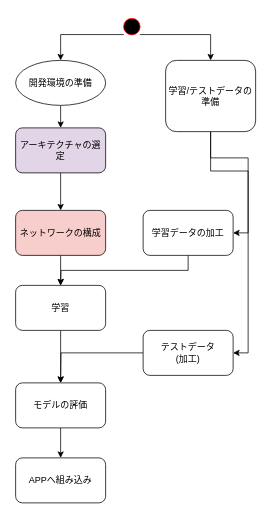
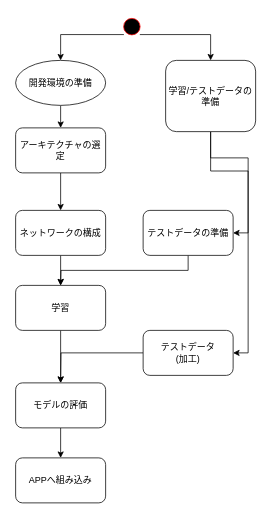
(60, 150) -> (60, 150)
(60, 233) -> (60, 233)
(188, 233) -> (188, 233)
